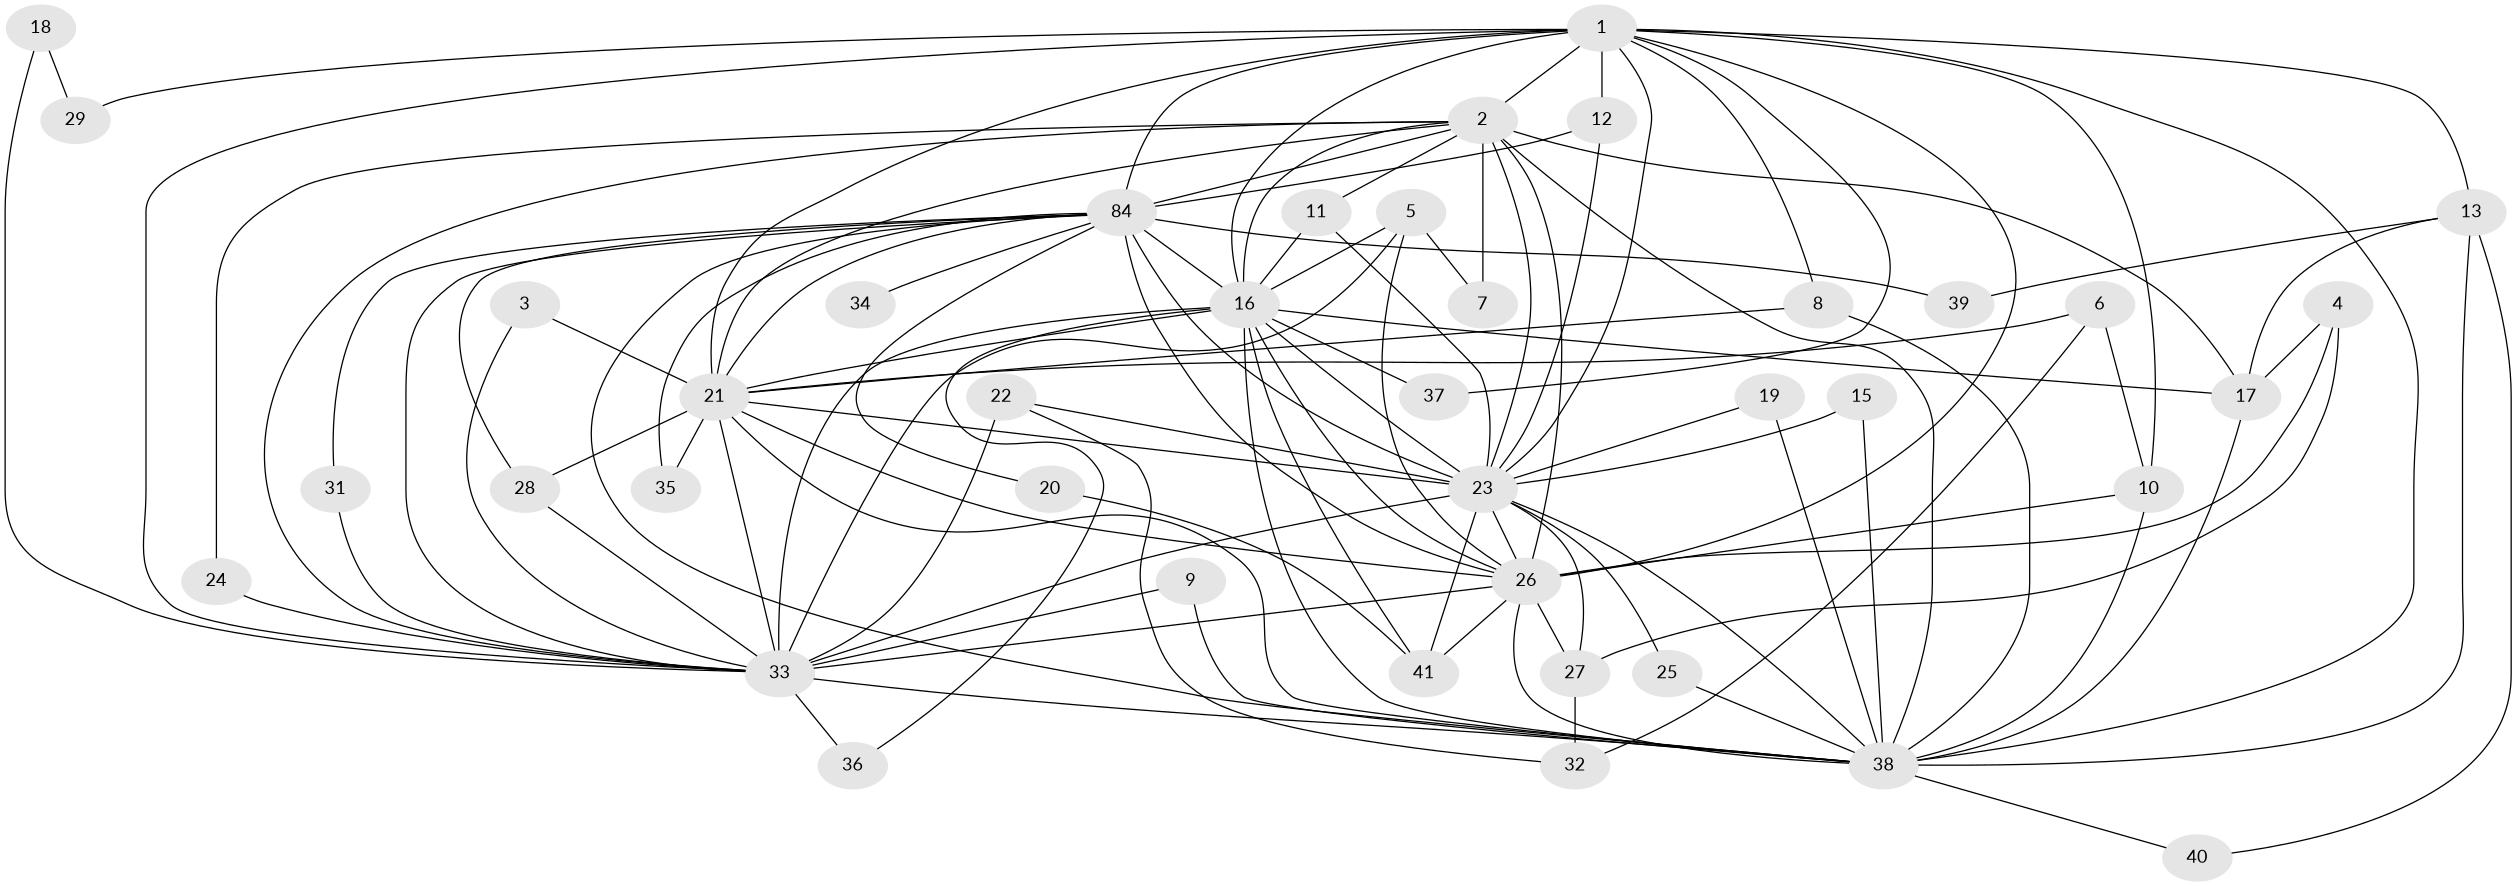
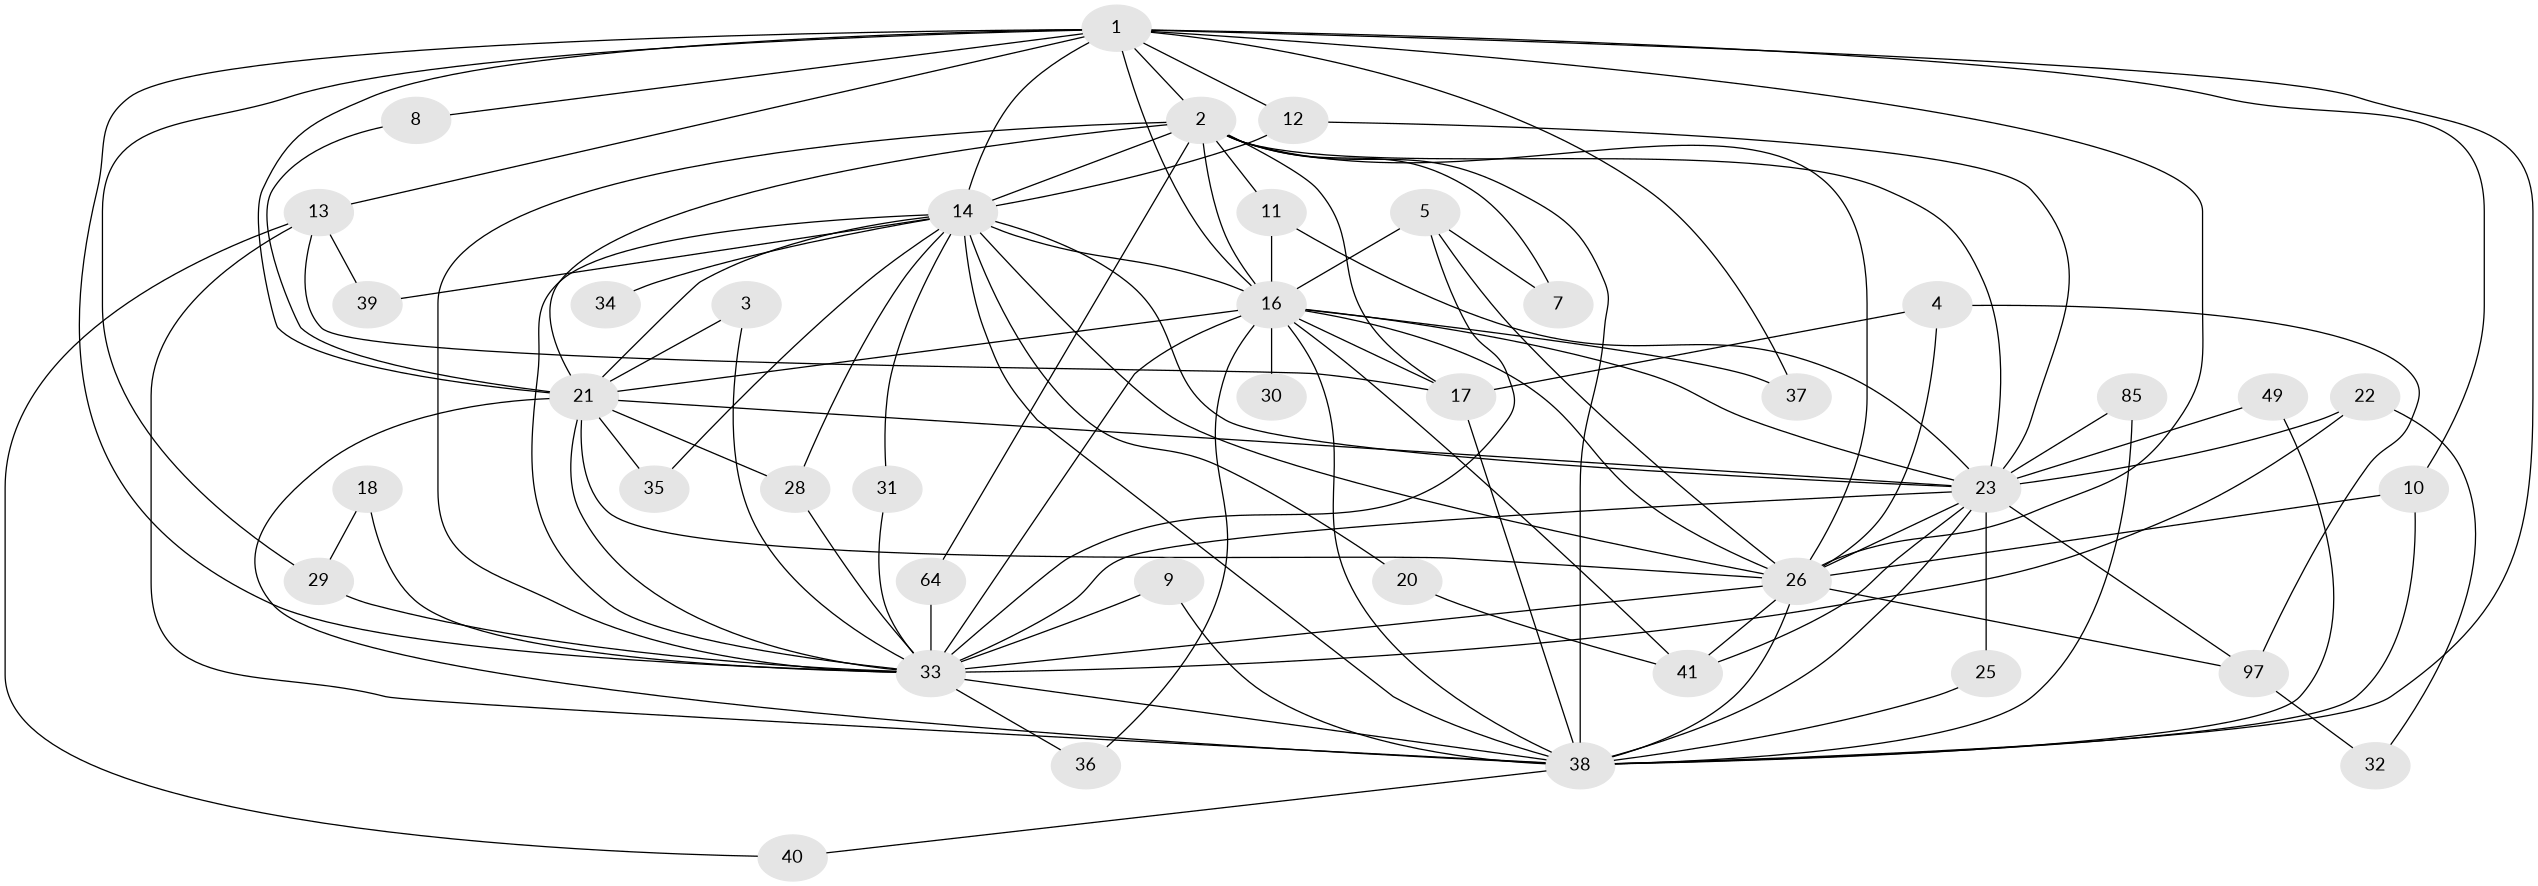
(1122, 213) -> (963, 213)
(1625, 273) -> none
(2100, 305) -> none
none -> (1272, 397)
(1770, 397) -> (2273, 397)
(1862, 397) -> (2132, 397)
(2030, 496) -> none
(216, 581) -> (931, 581)
none -> (619, 649)
(1575, 674) -> (2254, 674)
